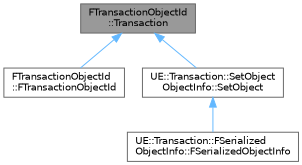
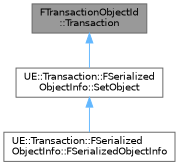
(64, 83) -> none
(213, 83) -> (89, 83)
